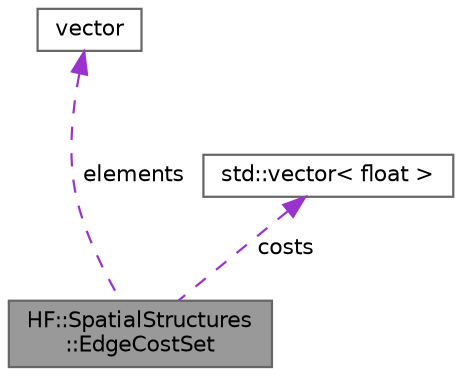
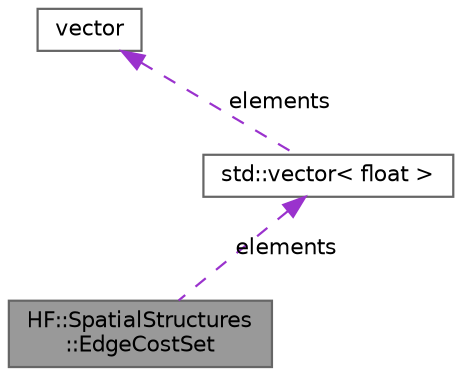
(75, 191) -> (218, 108)
(283, 249) -> (283, 249)
